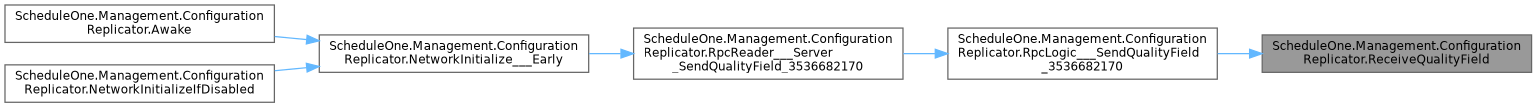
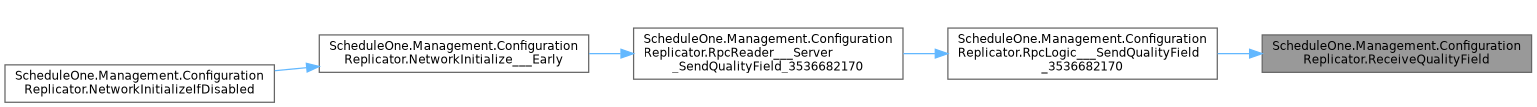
(140, 24) -> none
